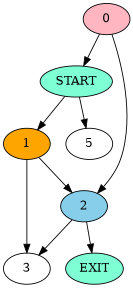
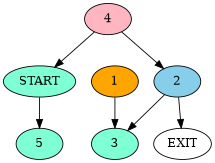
(107, 19) -> (108, 19)
(54, 110) -> none
(89, 144) -> (40, 144)
(52, 172) -> none
(27, 269) -> (115, 144)
(94, 269) -> (183, 144)
